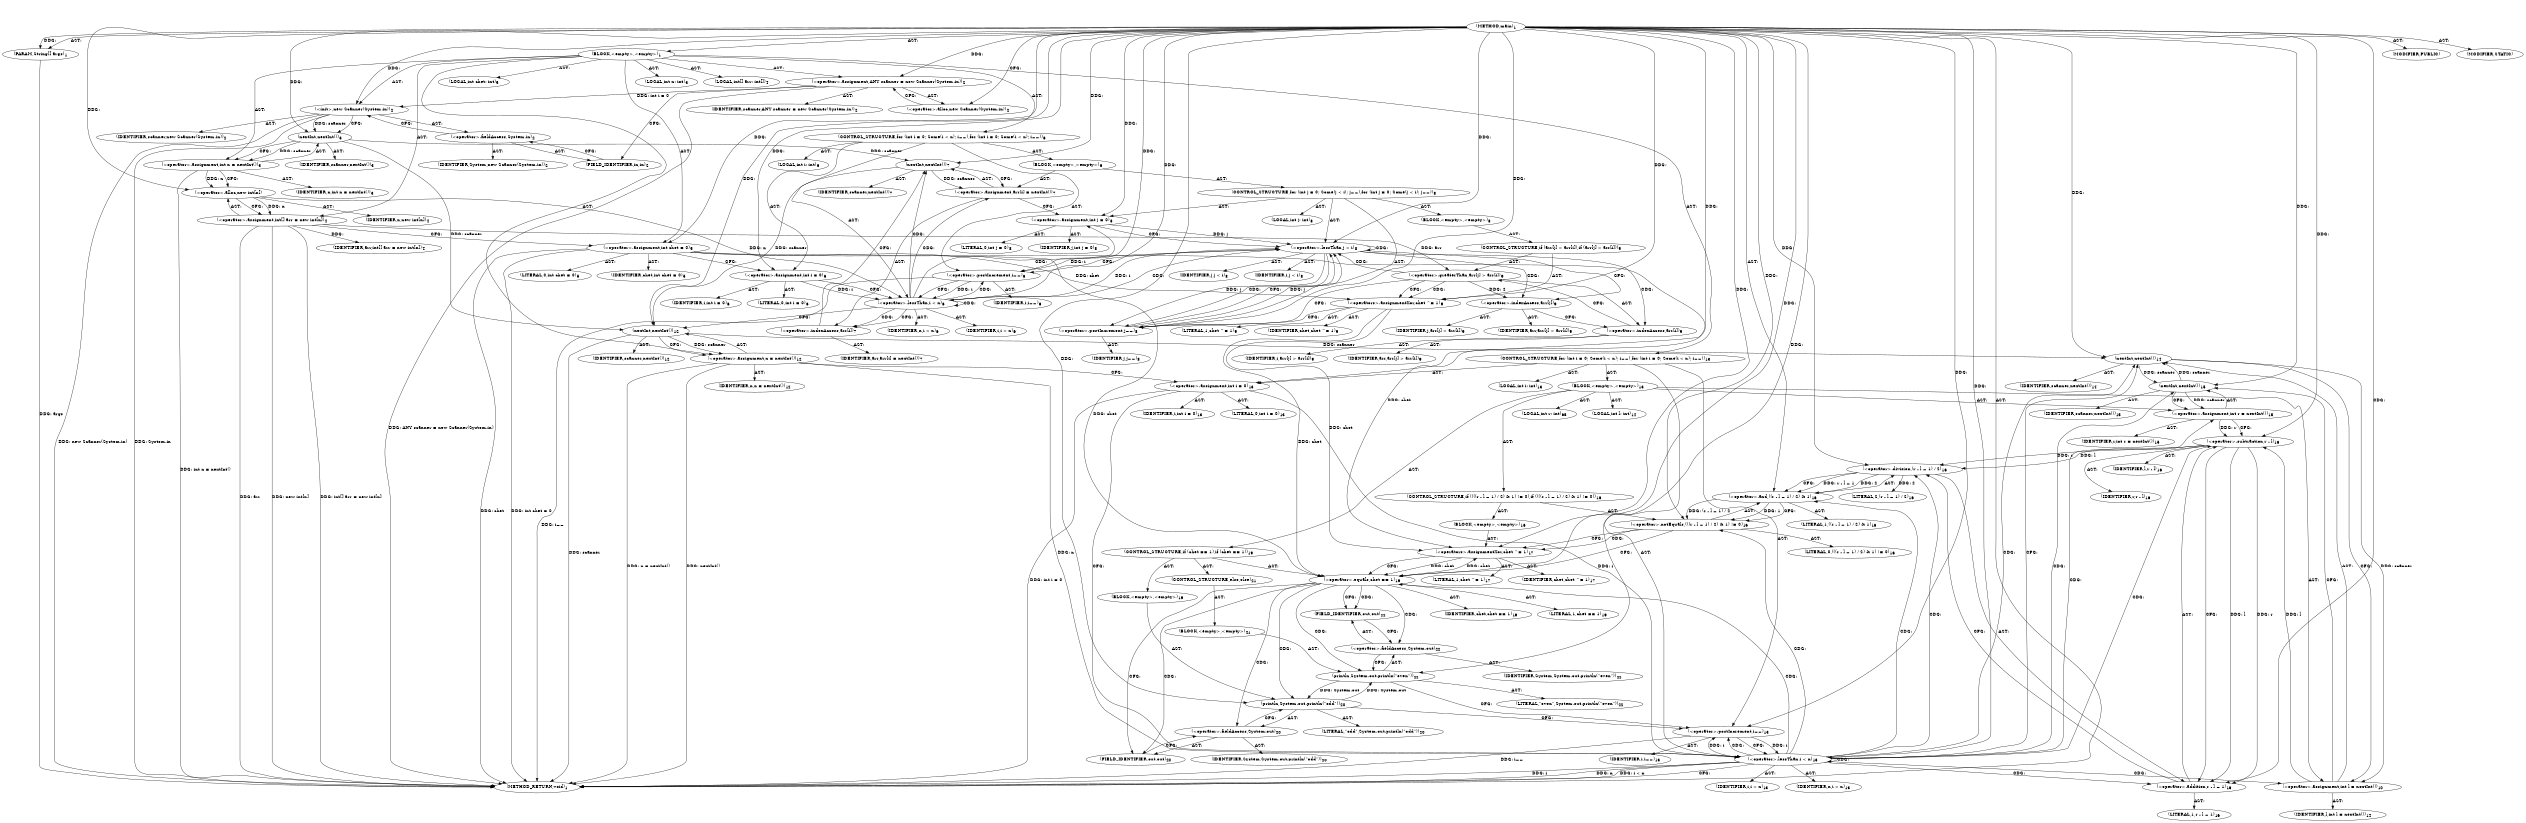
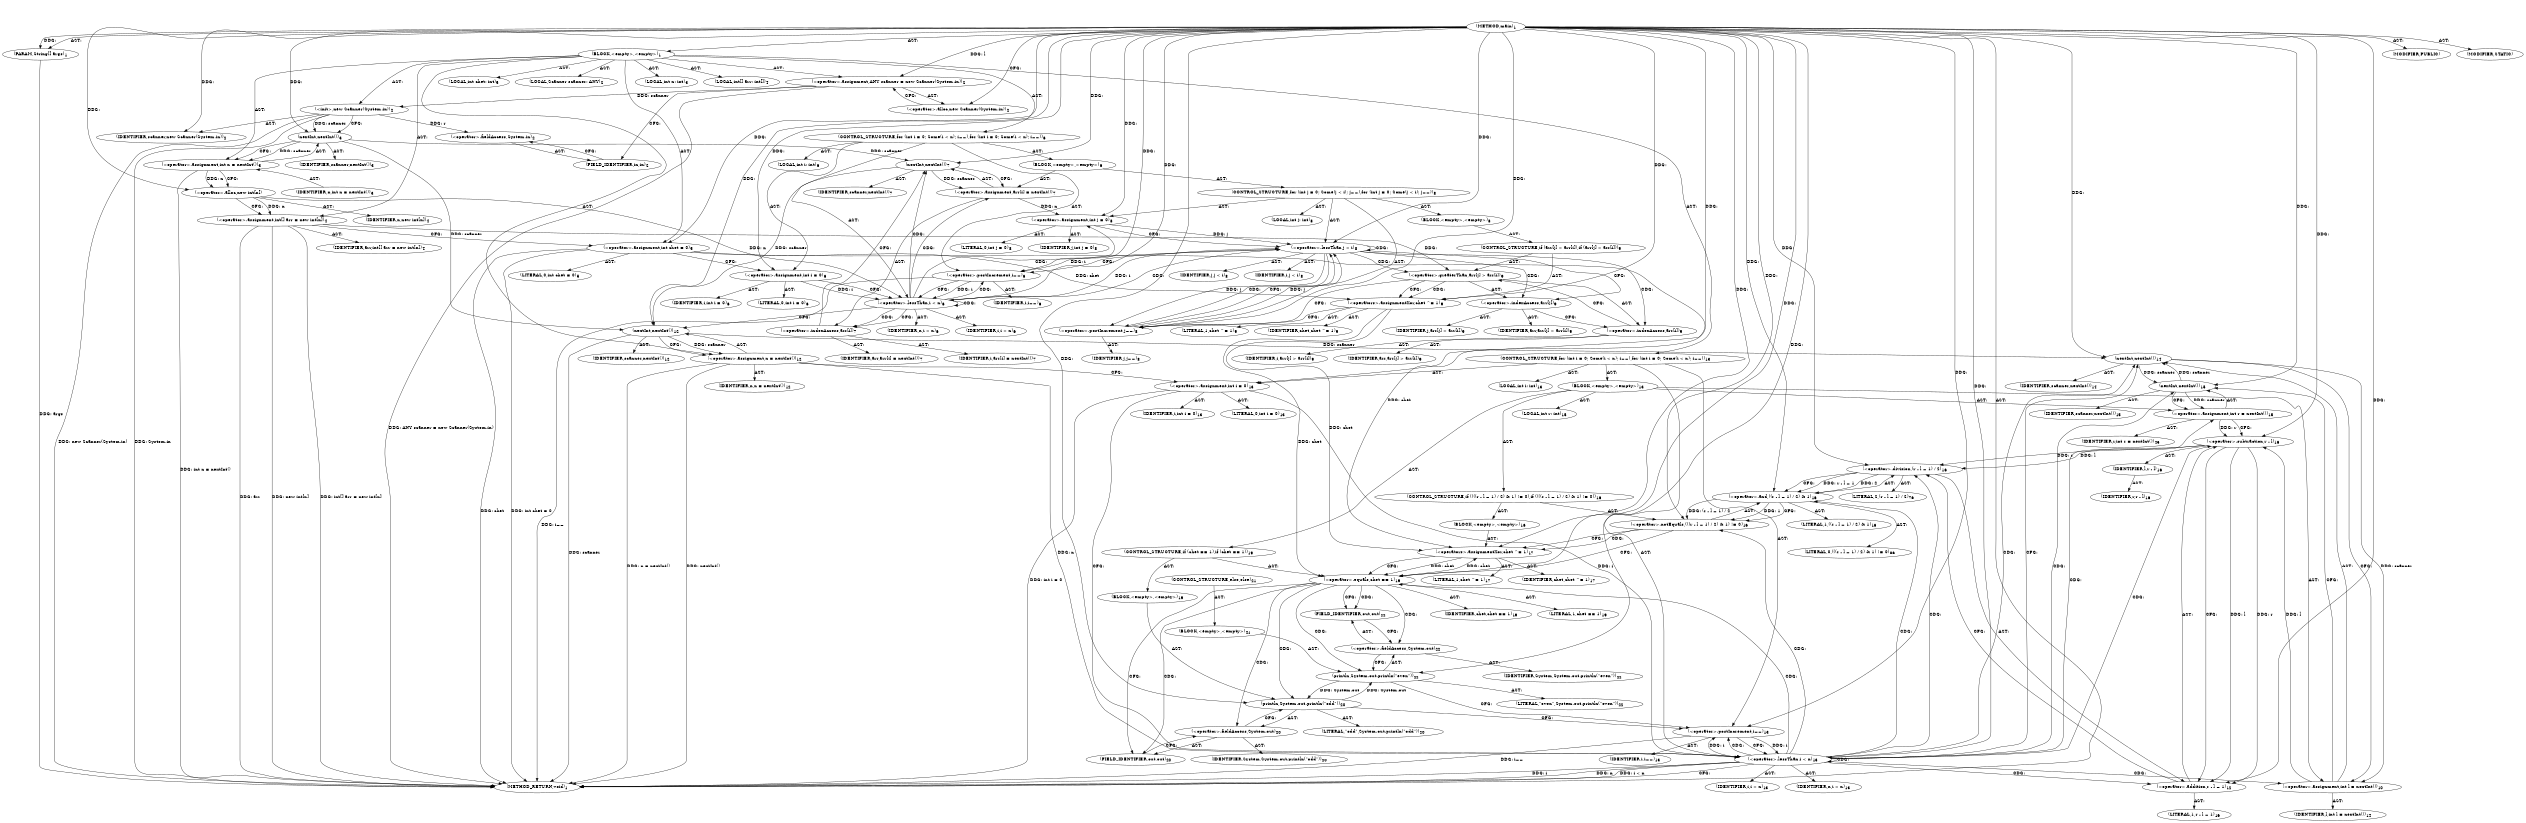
(902, 36) -> (785, 30)
(978, 54) -> (978, 54)
none -> (566, 82)
(653, 96) -> (653, 96)
(785, 110) -> none
(438, 124) -> (438, 124)
(409, 128) -> none
(493, 165) -> none
(271, 179) -> (292, 176)
(1049, 207) -> (1049, 207)
(232, 210) -> none
(338, 234) -> (338, 234)
(1432, 248) -> (1432, 248)
(1754, 262) -> (1754, 262)
(1371, 268) -> (1375, 263)
(648, 276) -> none
(1498, 290) -> (1498, 290)
(1121, 302) -> none
none -> (997, 359)
(2380, 400) -> (2380, 400)
(1564, 414) -> (1564, 414)
(1614, 414) -> none
(2157, 441) -> (2157, 441)
(2127, 456) -> (2132, 482)
(1907, 483) -> (1907, 483)
(1911, 497) -> (1911, 497)
(1786, 535) -> (1873, 512)
(1892, 552) -> (1892, 552)
(1200, 565) -> none
(2229, 787) -> (2229, 787)
